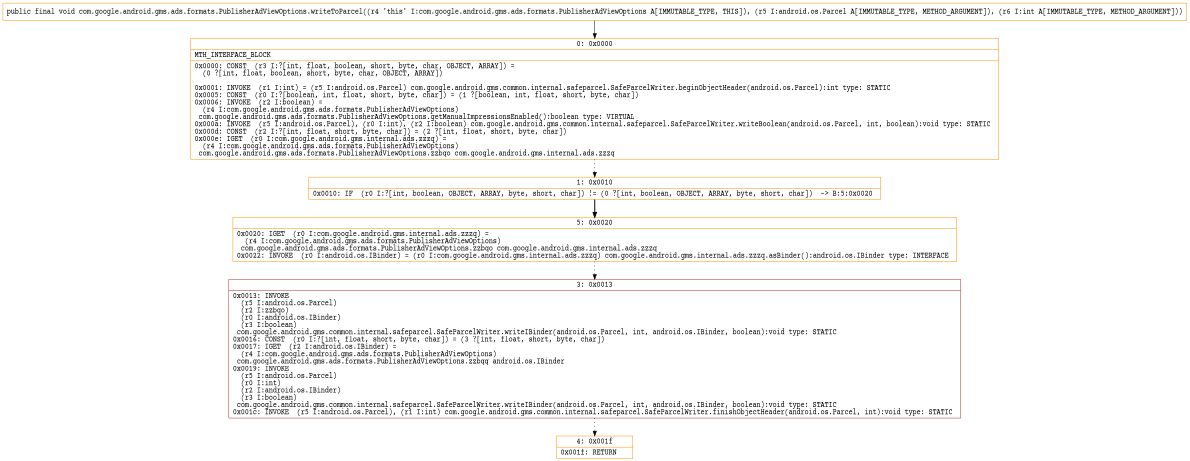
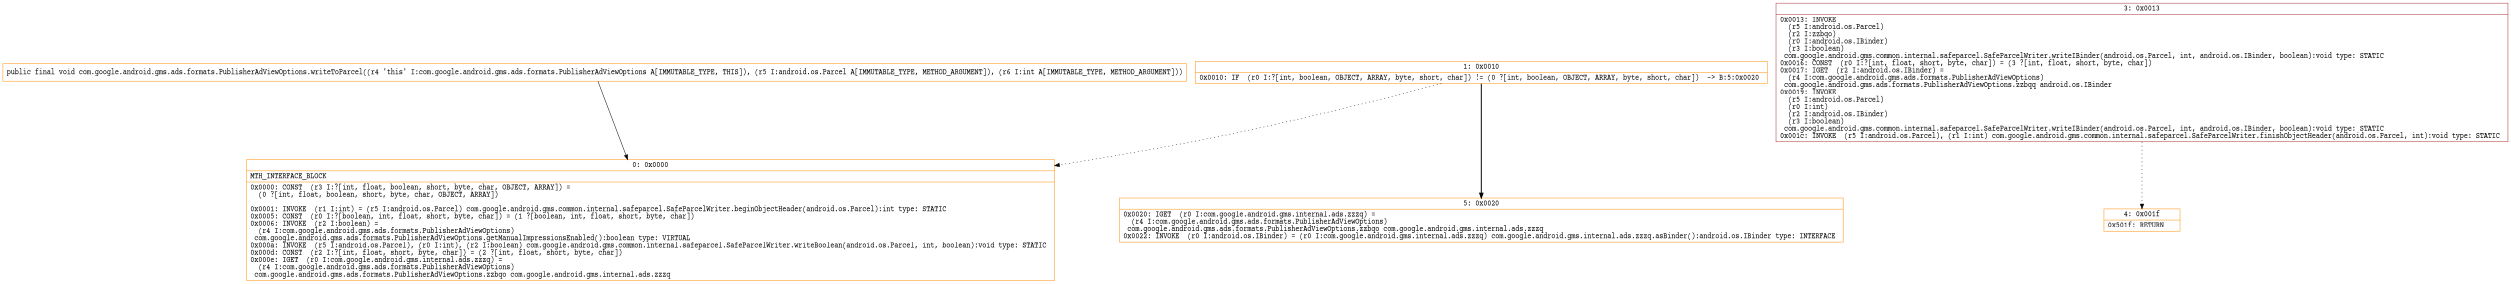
(595, 166) -> (1252, 130)
(595, 268) -> none
(595, 452) -> (2142, 225)
